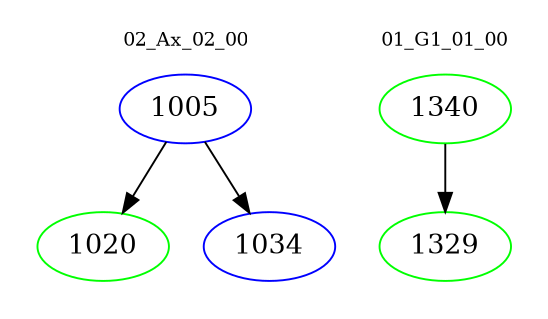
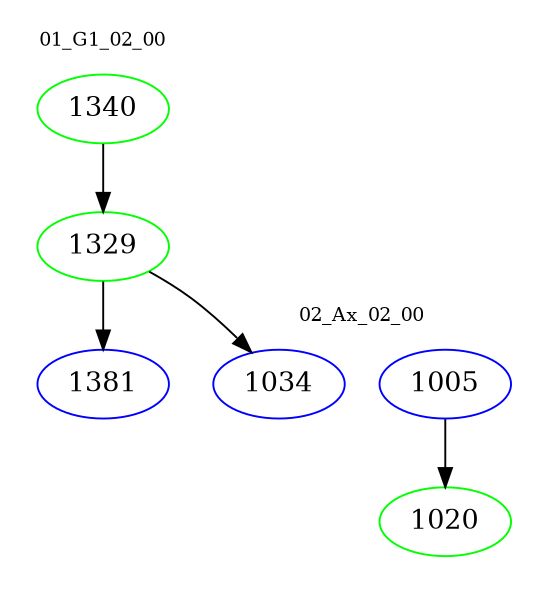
(445, 41) -> (103, 41)
(222, 169) -> (211, 314)
none -> (103, 384)
